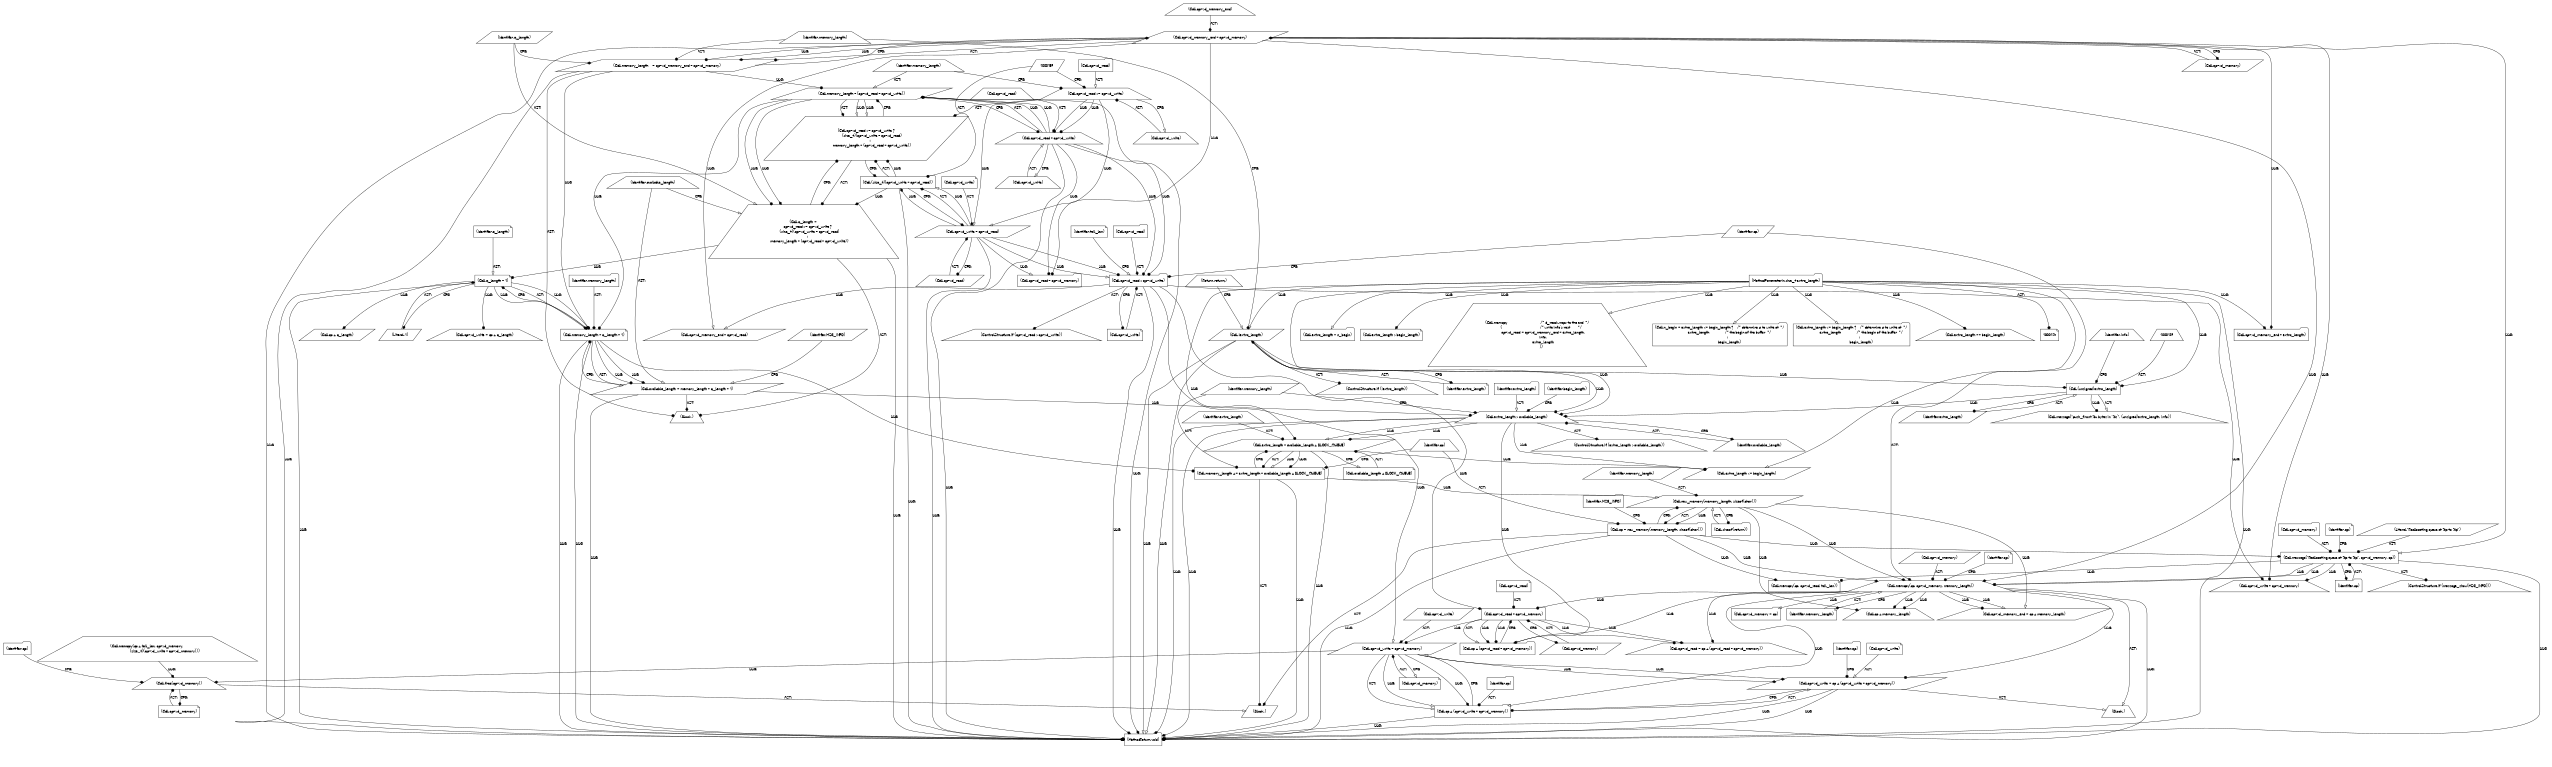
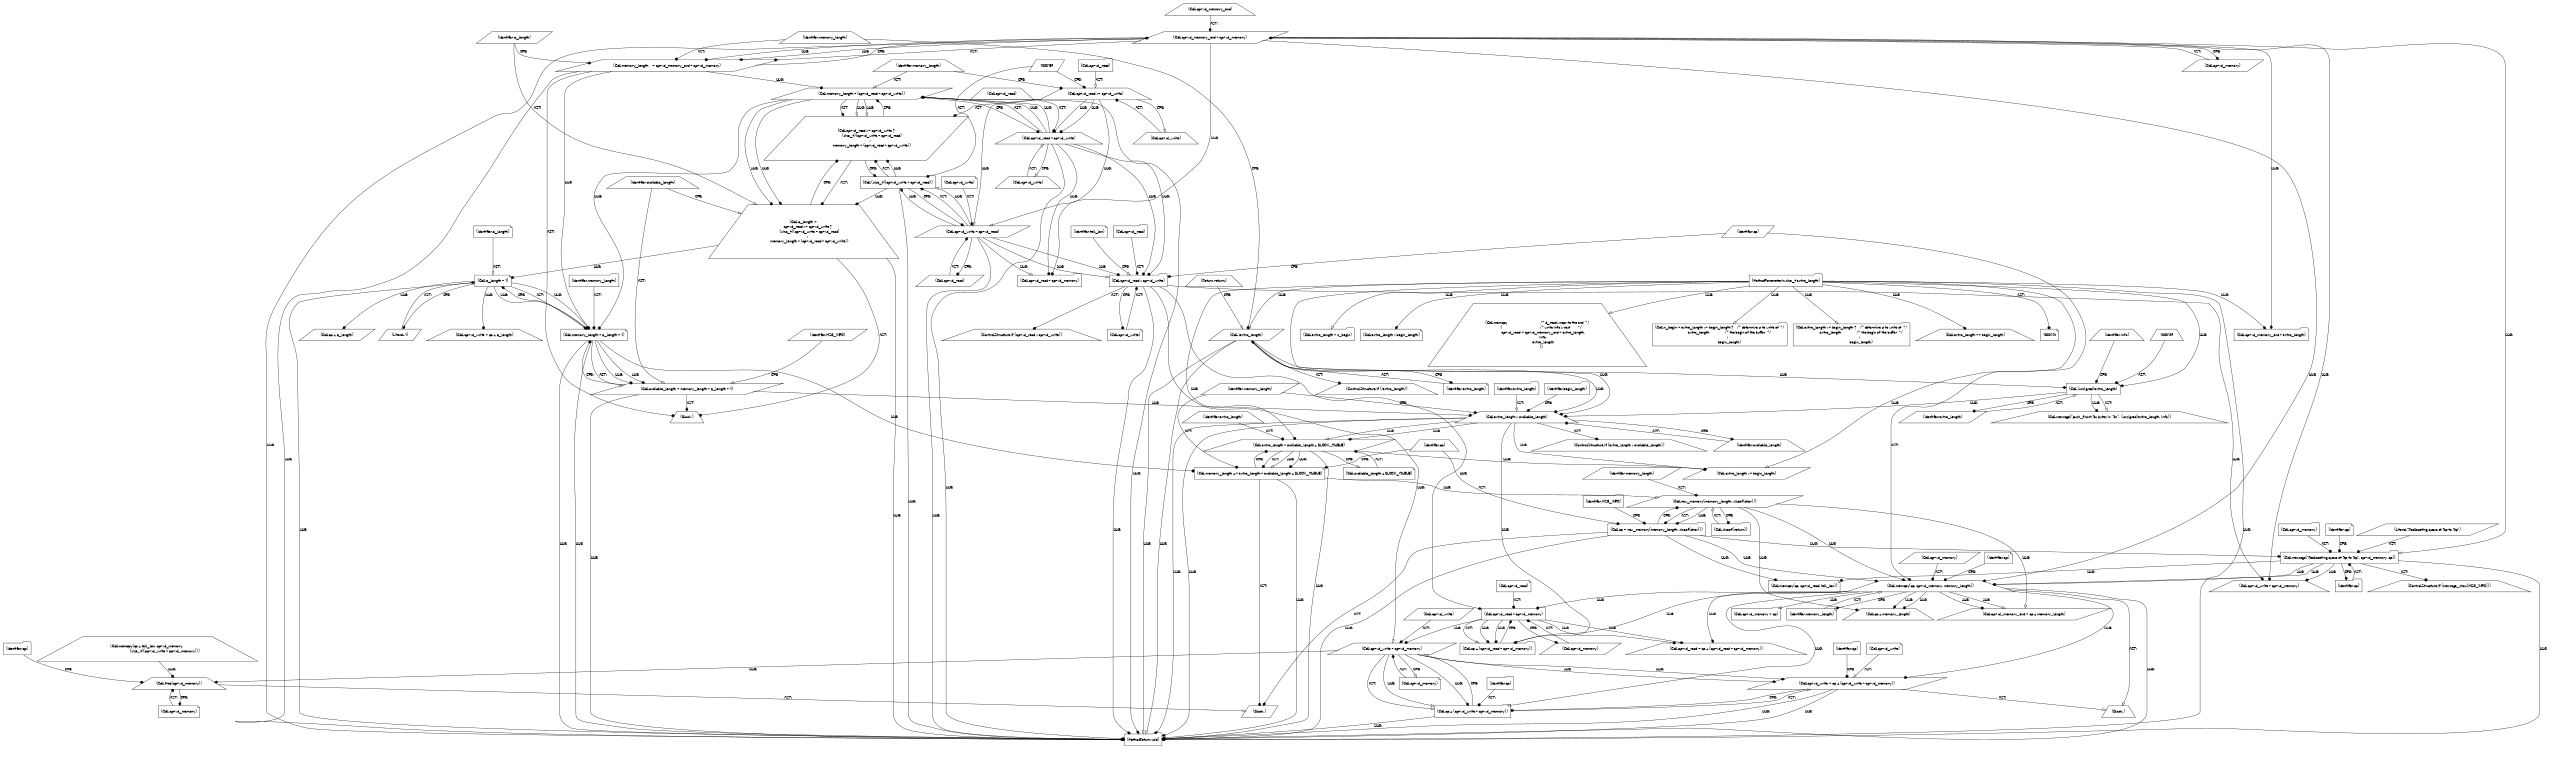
(714, 335) -> none
